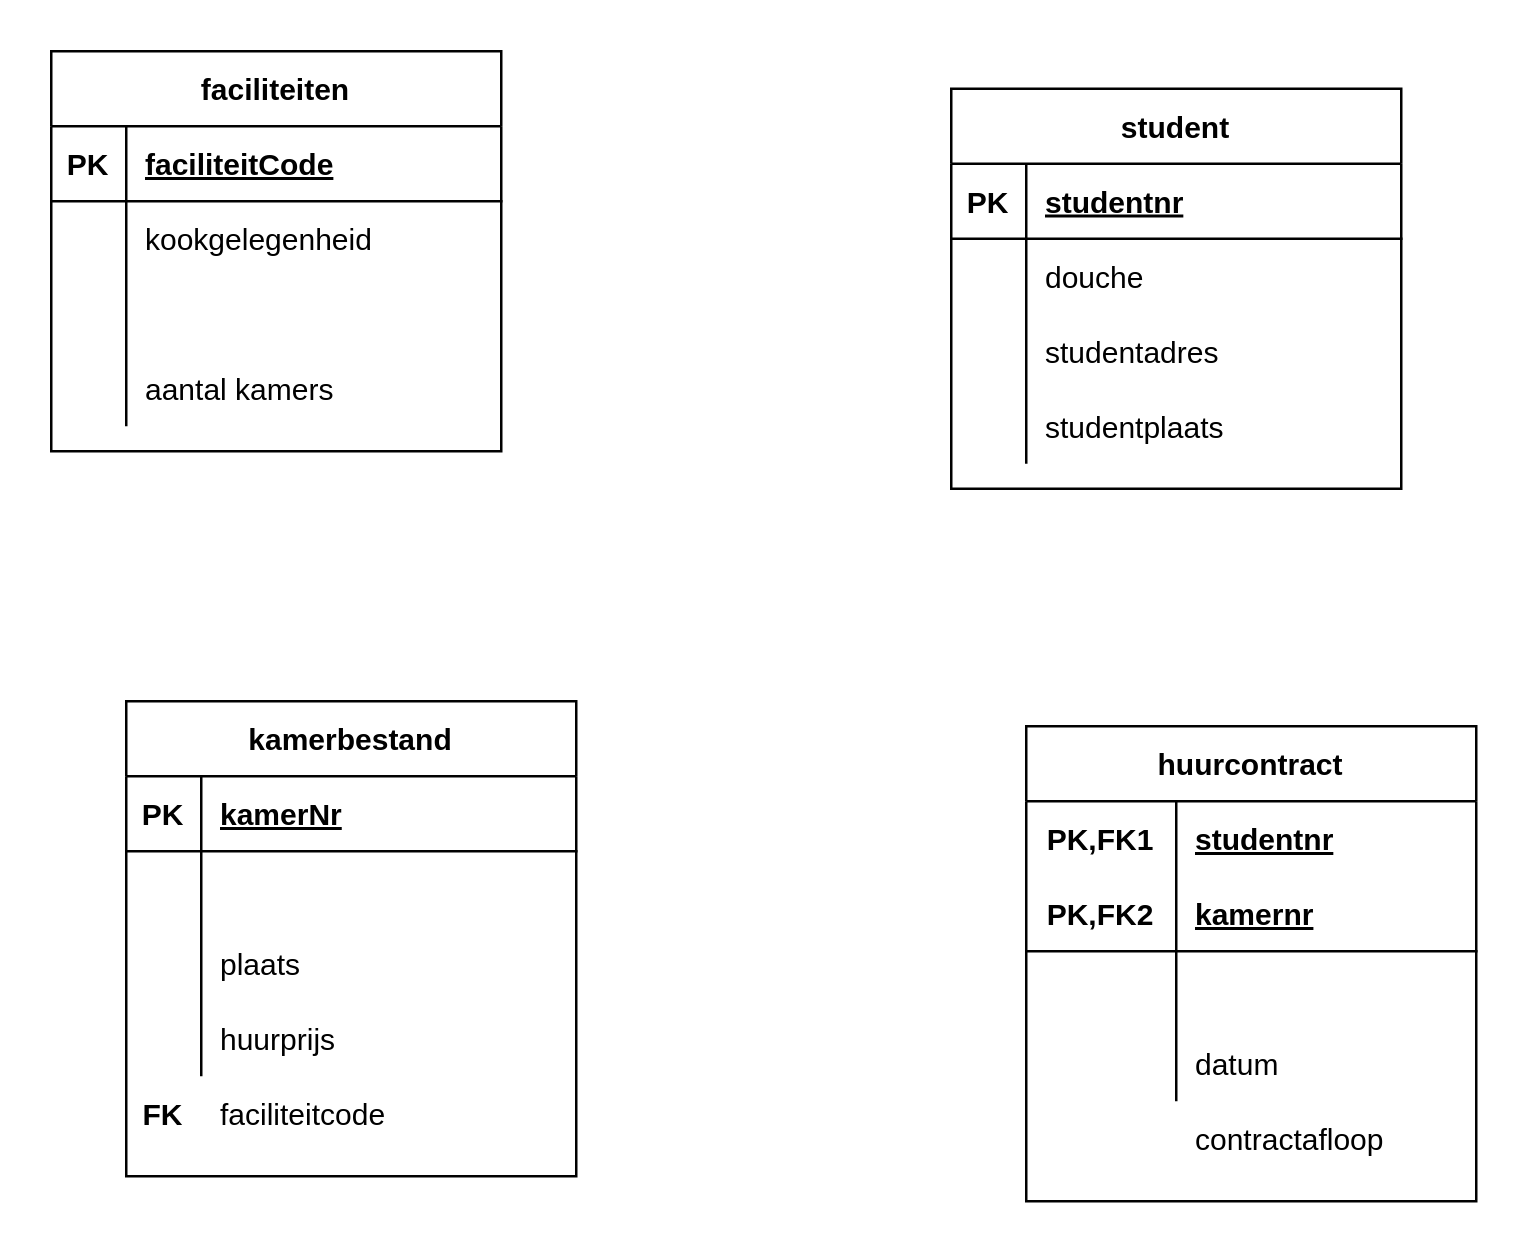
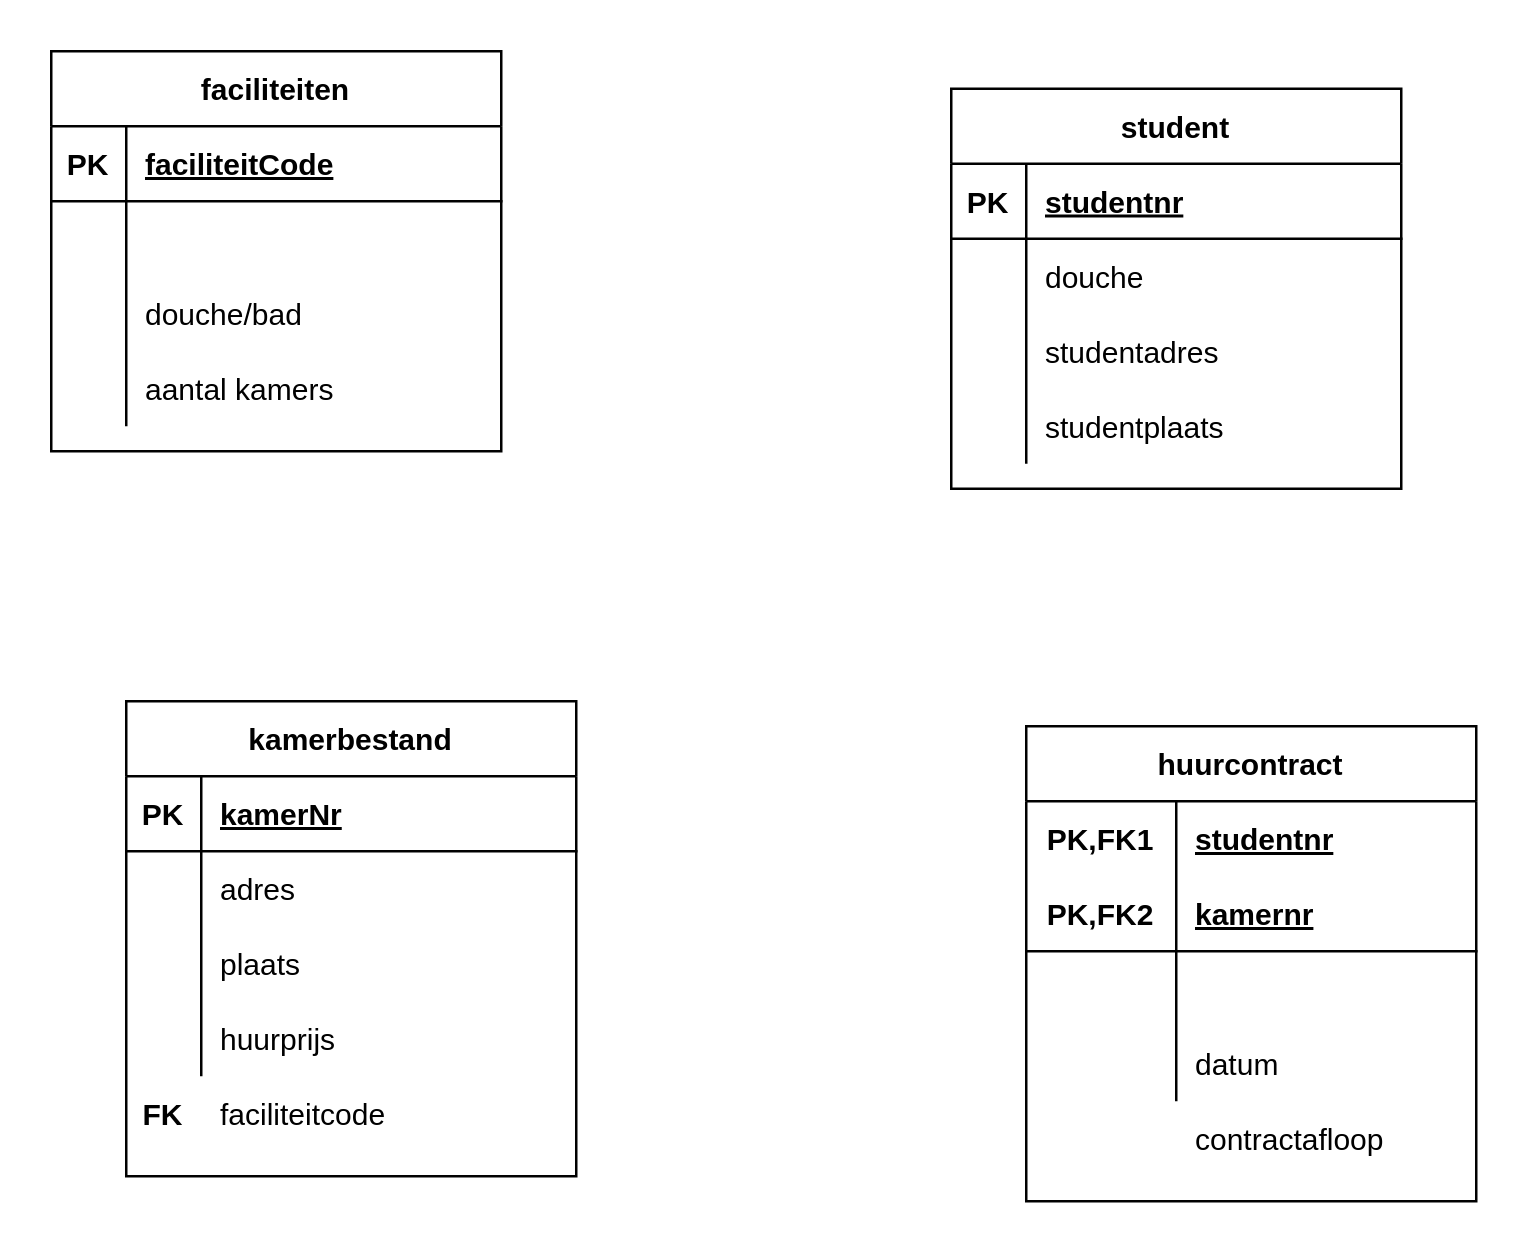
(314, 239) -> none
none -> (314, 314)
none -> (389, 889)
